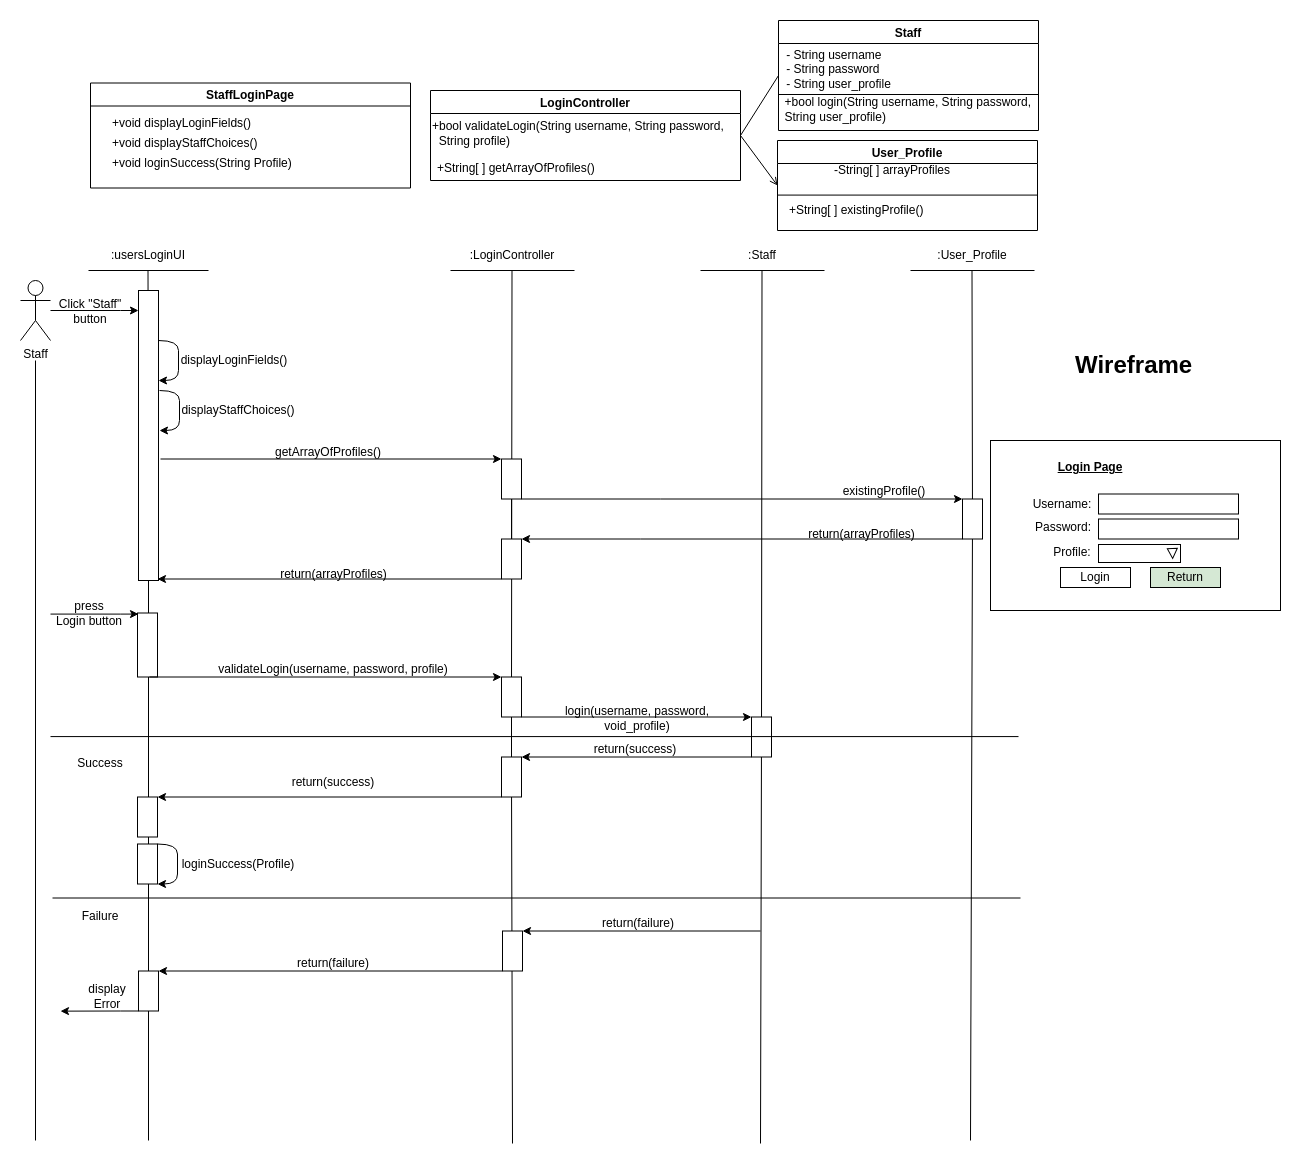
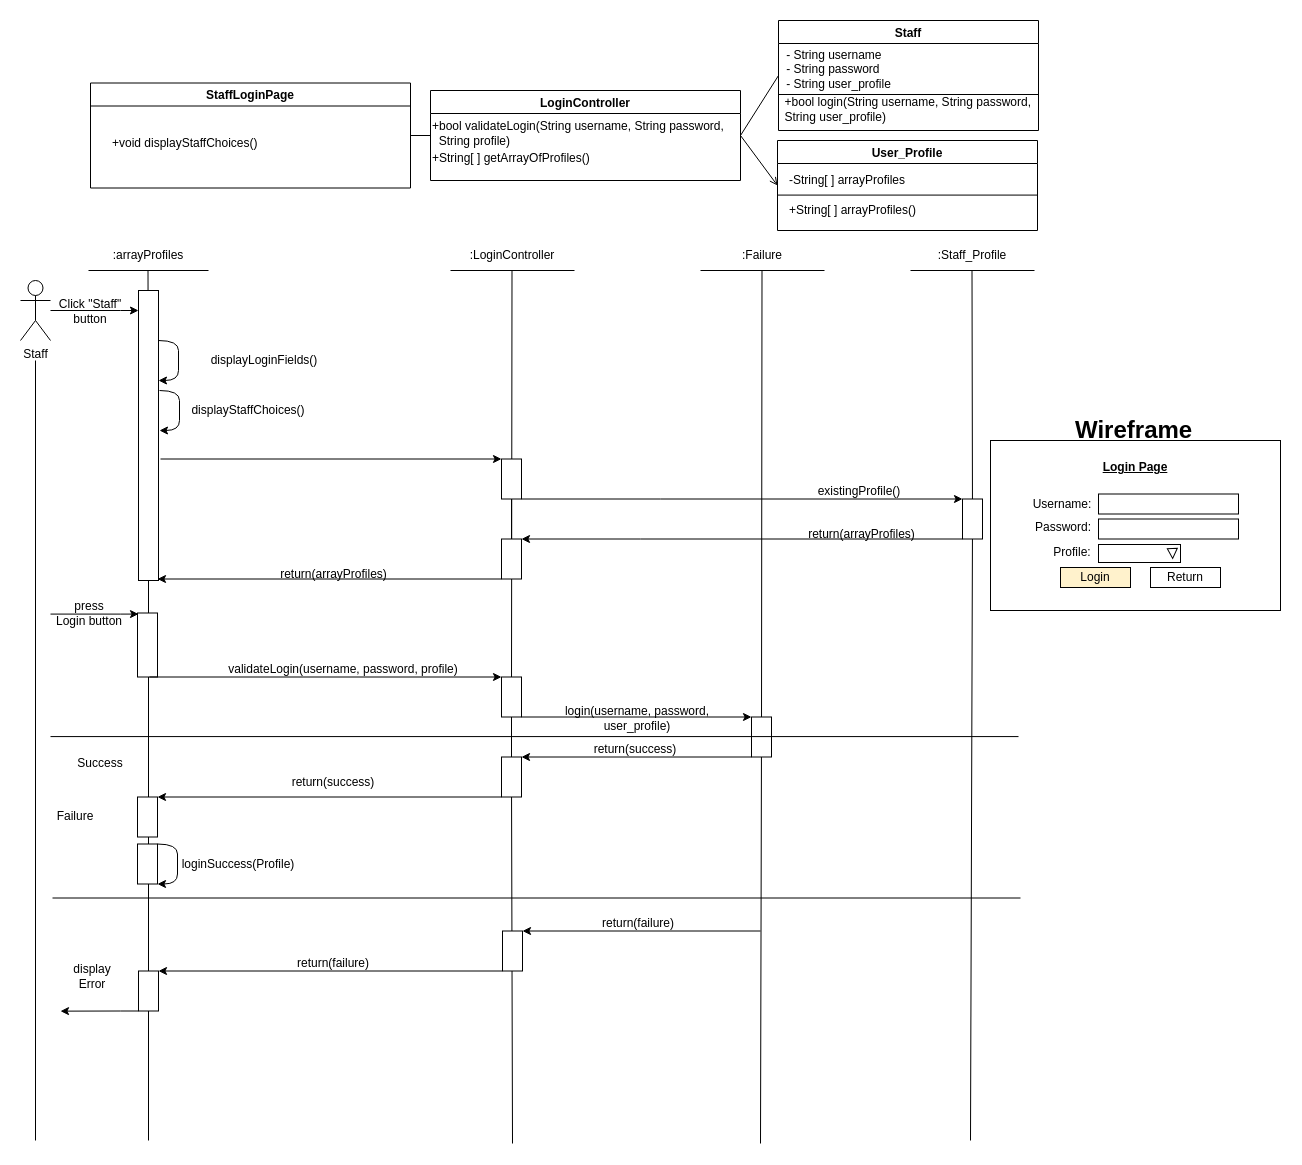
(186, 123) -> none
none -> (420, 136)
(211, 163) -> none
(521, 169) -> (516, 159)
(898, 171) -> (853, 181)
(873, 211) -> (869, 211)
(149, 256) -> (149, 256)
(763, 256) -> (763, 256)
(973, 256) -> (973, 256)
(235, 361) -> (265, 361)
(1136, 361) -> (1136, 426)
(239, 411) -> (249, 411)
(329, 452) -> none
(1091, 468) -> (1136, 468)
(885, 491) -> (860, 491)
(1096, 578) -> (1096, 578)
(1186, 578) -> (1186, 578)
(334, 669) -> (344, 669)
(638, 719) -> (638, 719)
(101, 916) -> (76, 816)
(108, 996) -> (93, 976)
